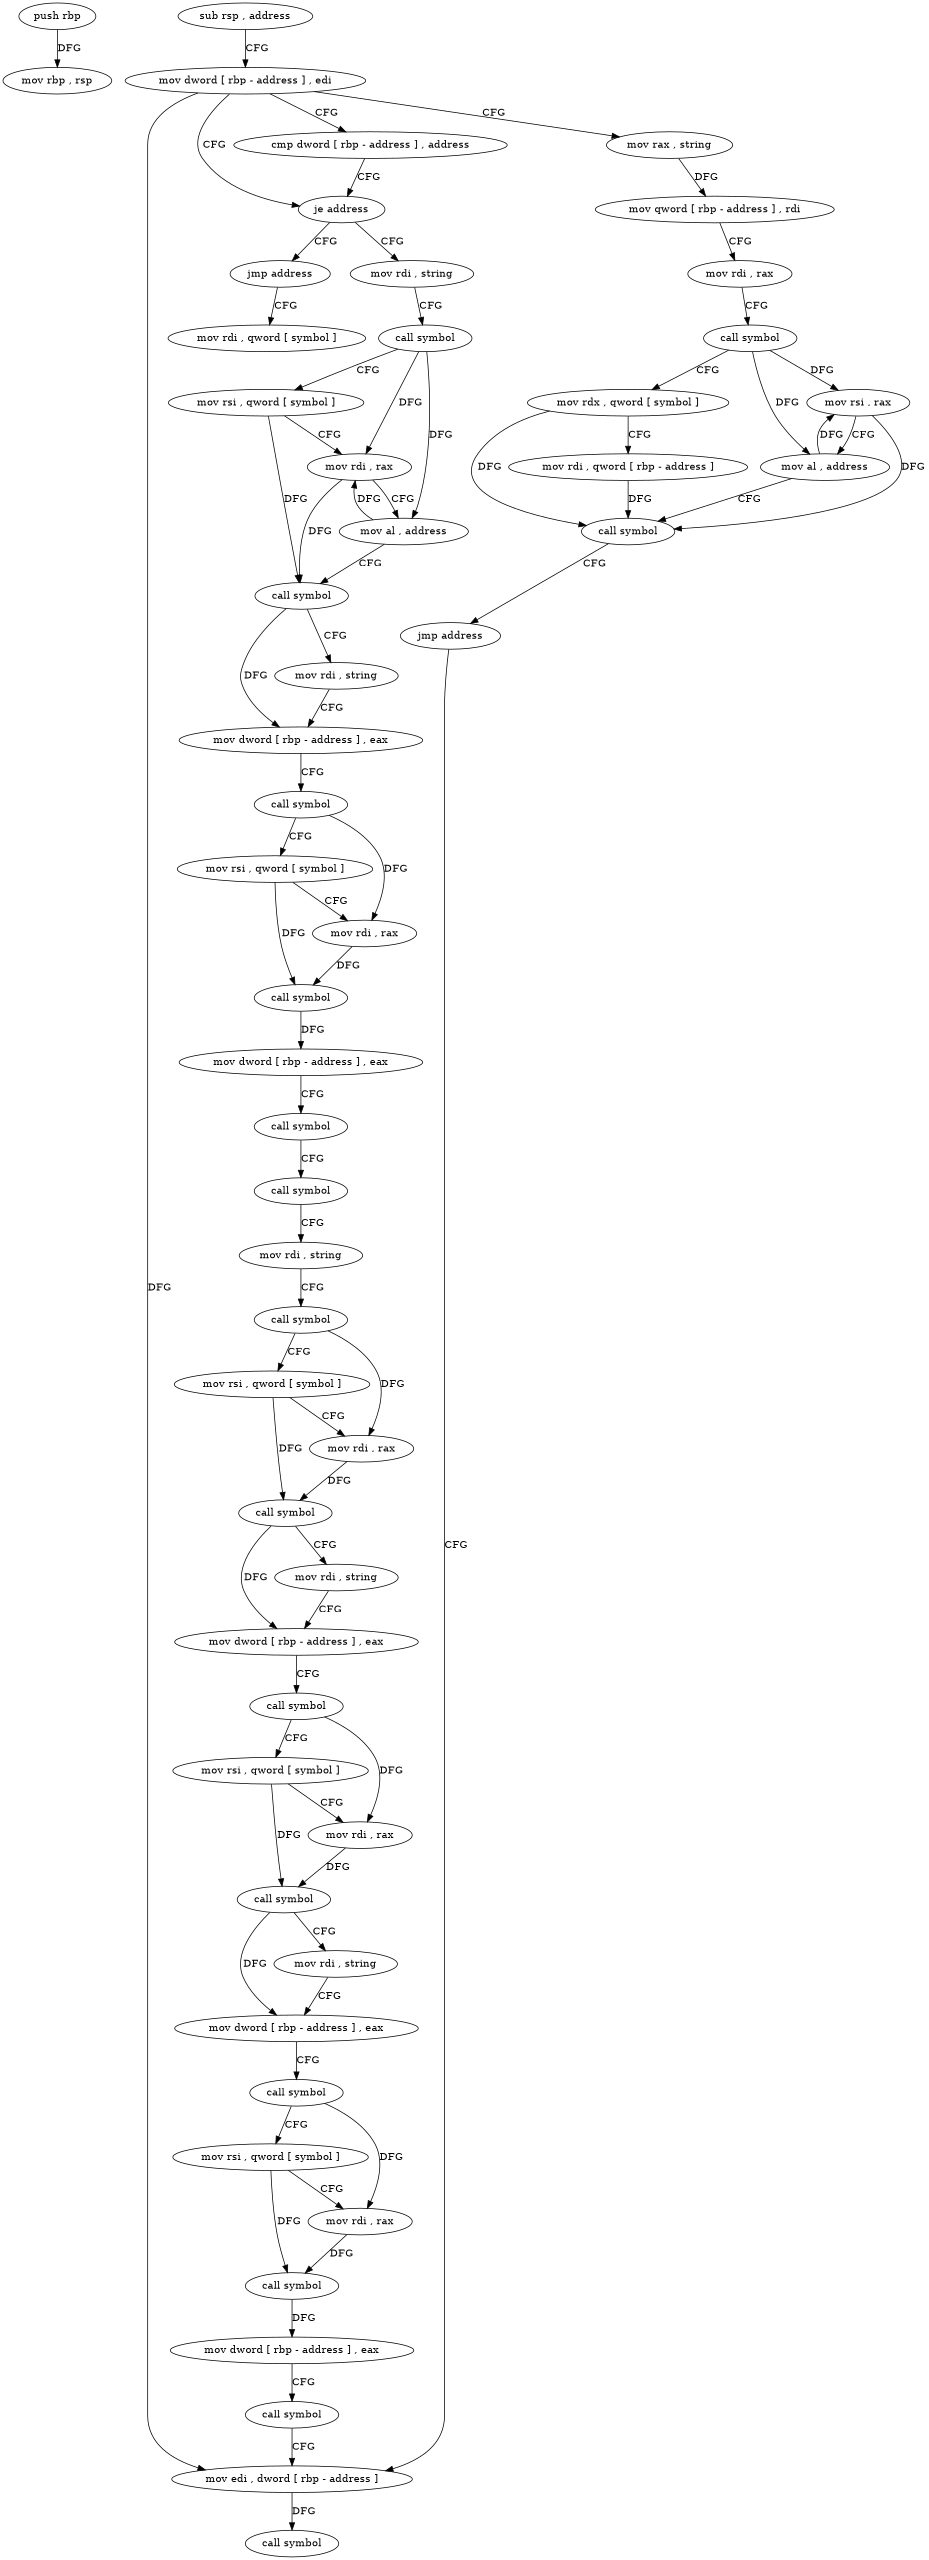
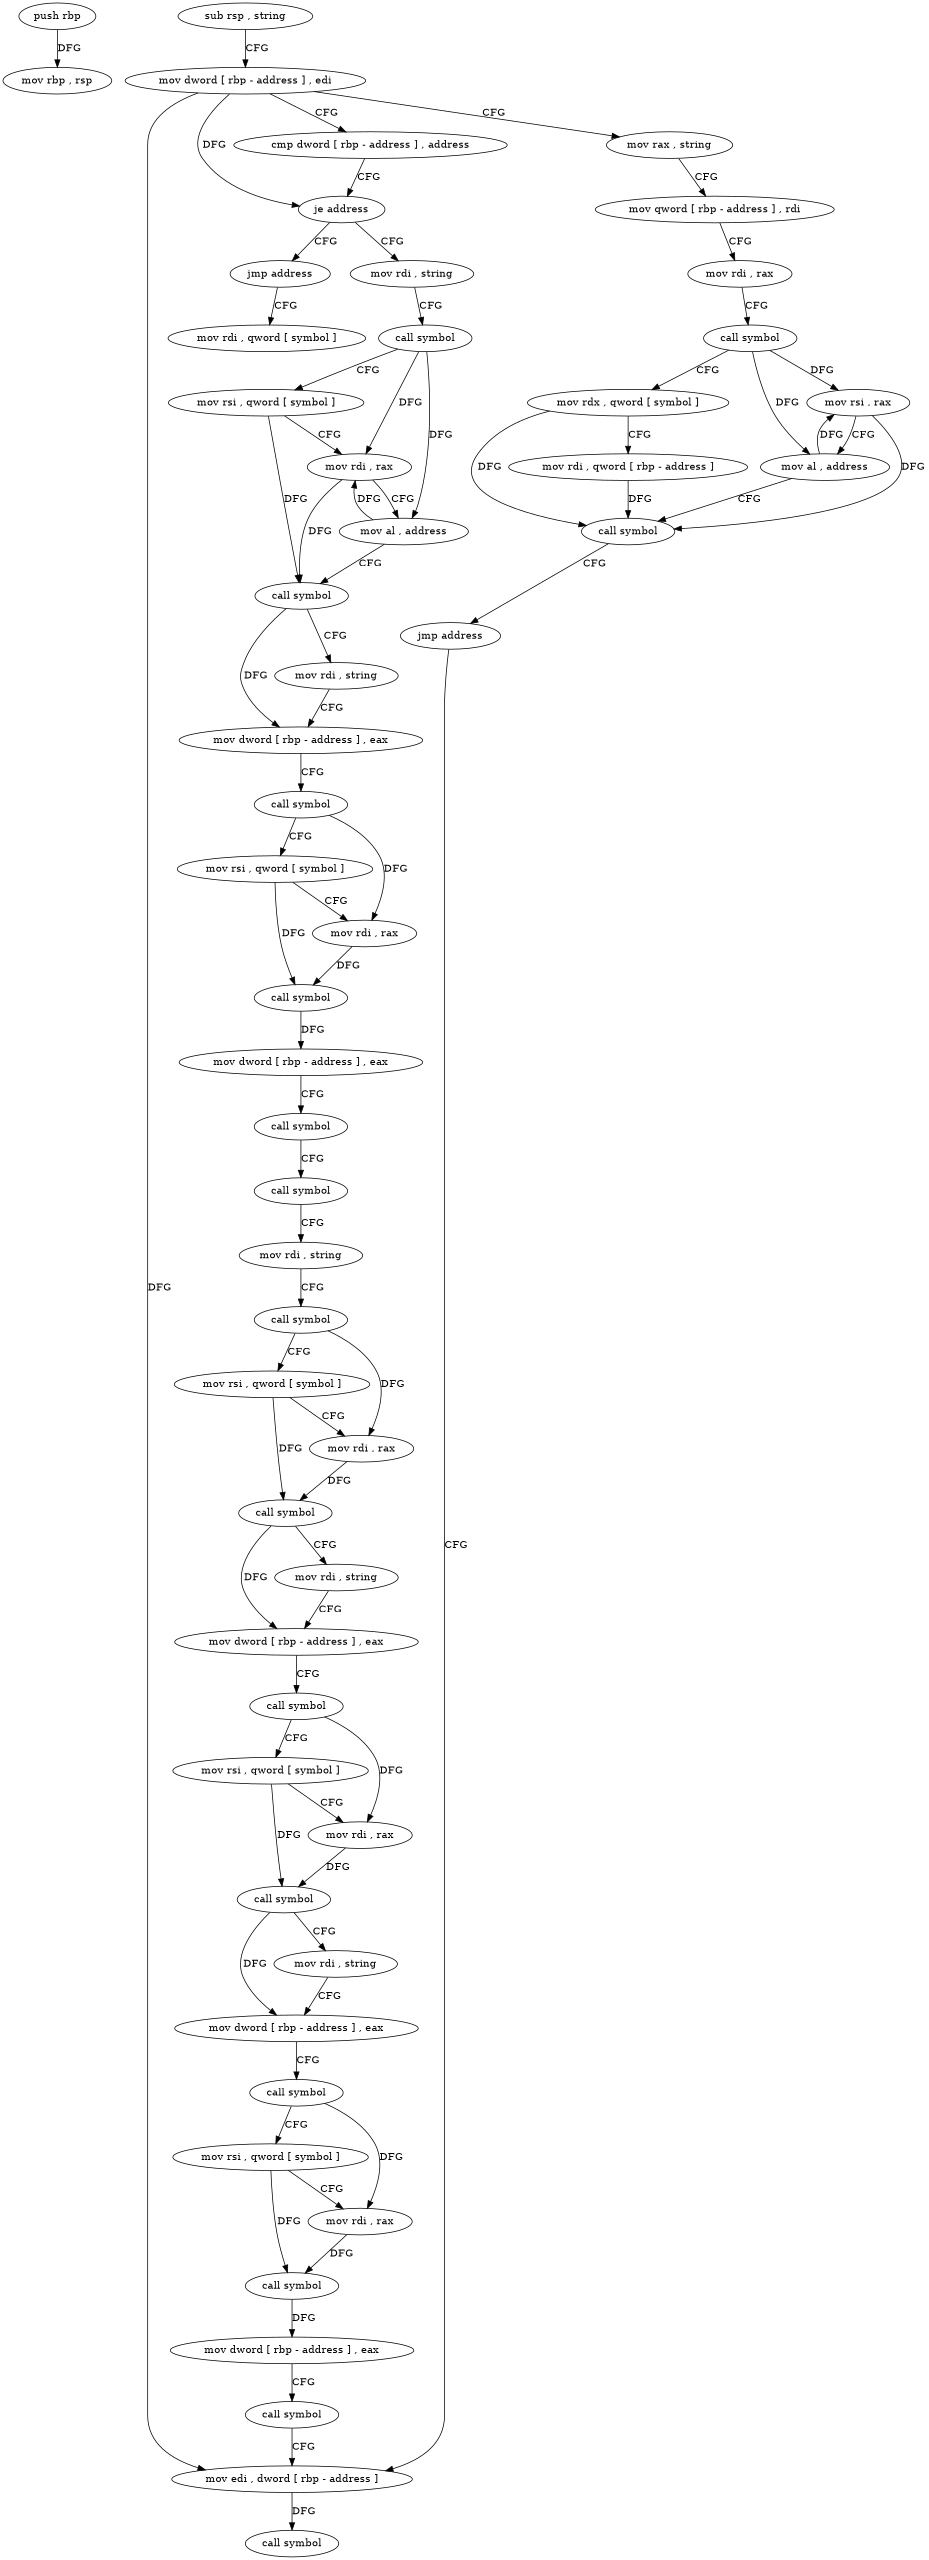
(245, 16) -> (245, 16)
(215, 145) -> (215, 145)
(707, 177) -> (707, 177)
